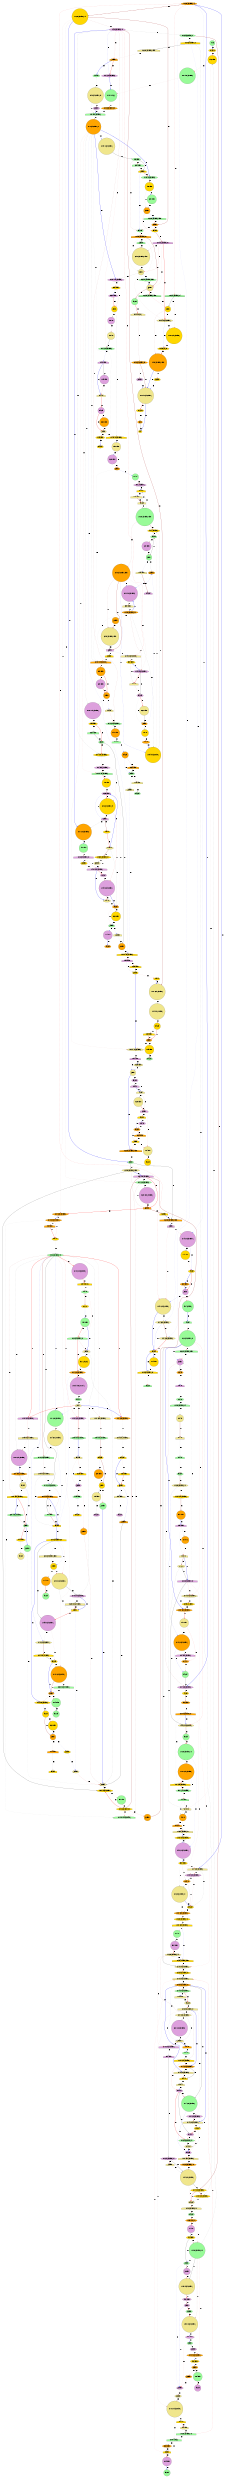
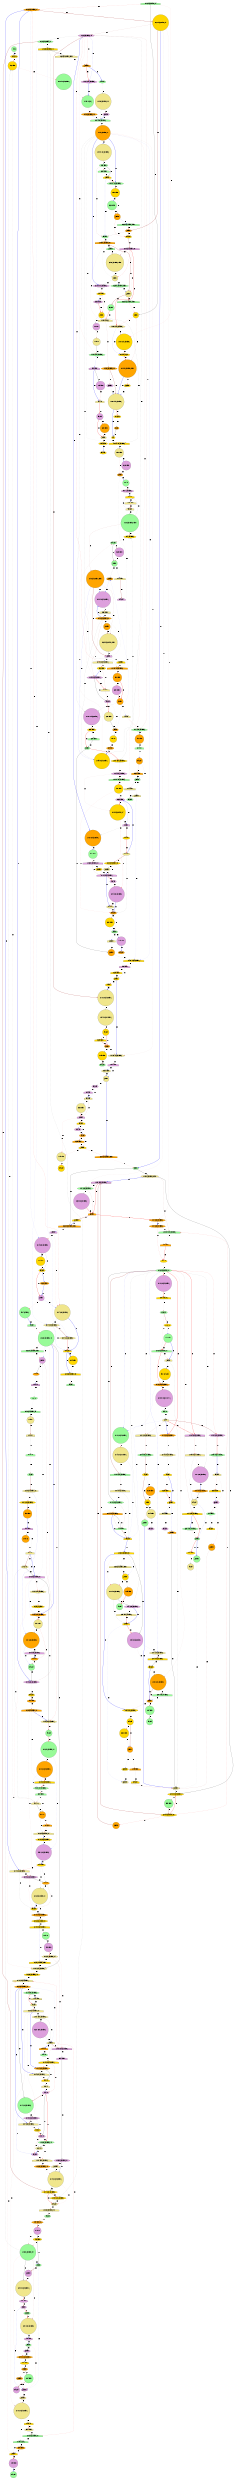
(175, 147) -> (90, 7)
(52, 1223) -> (168, 1238)
